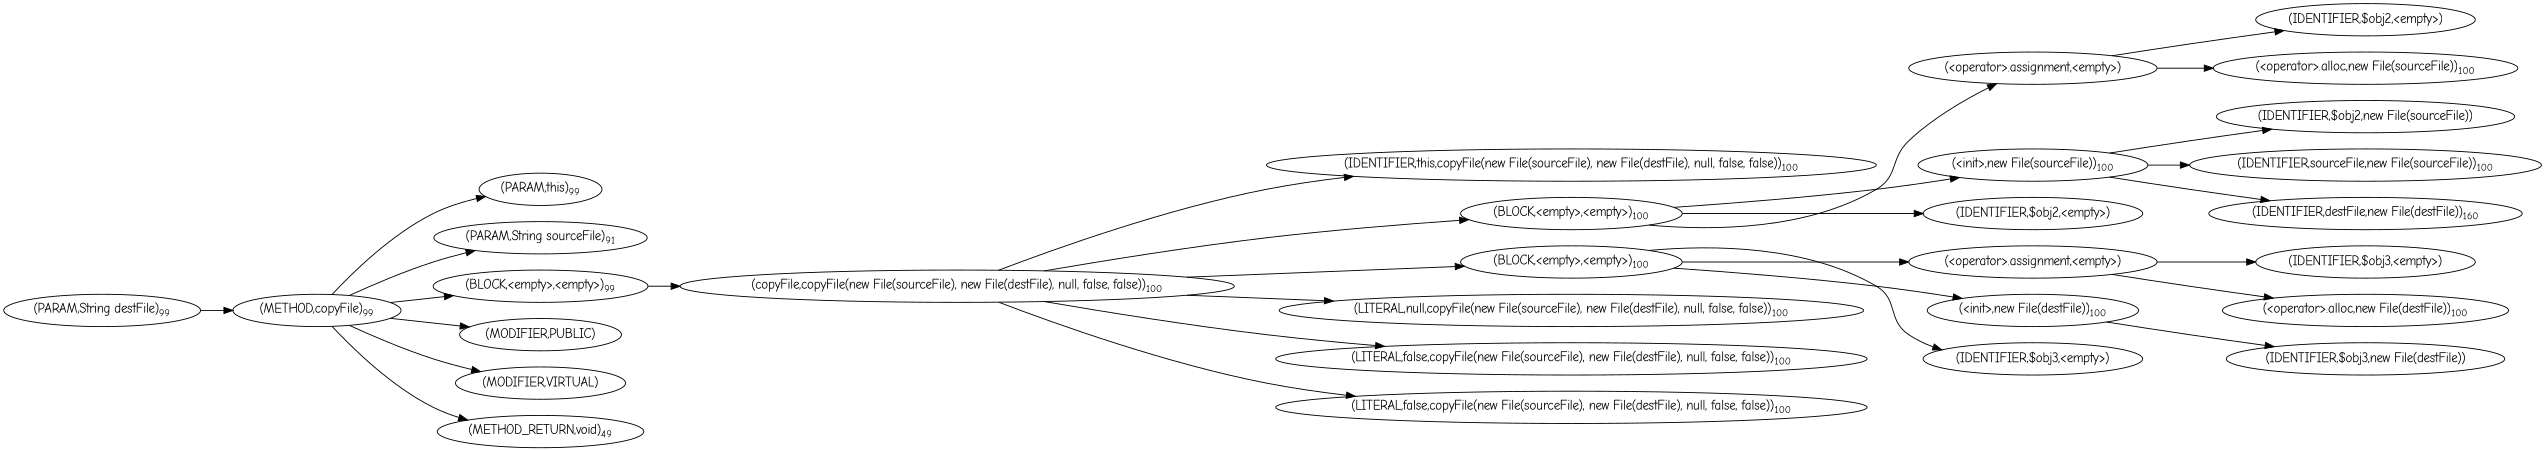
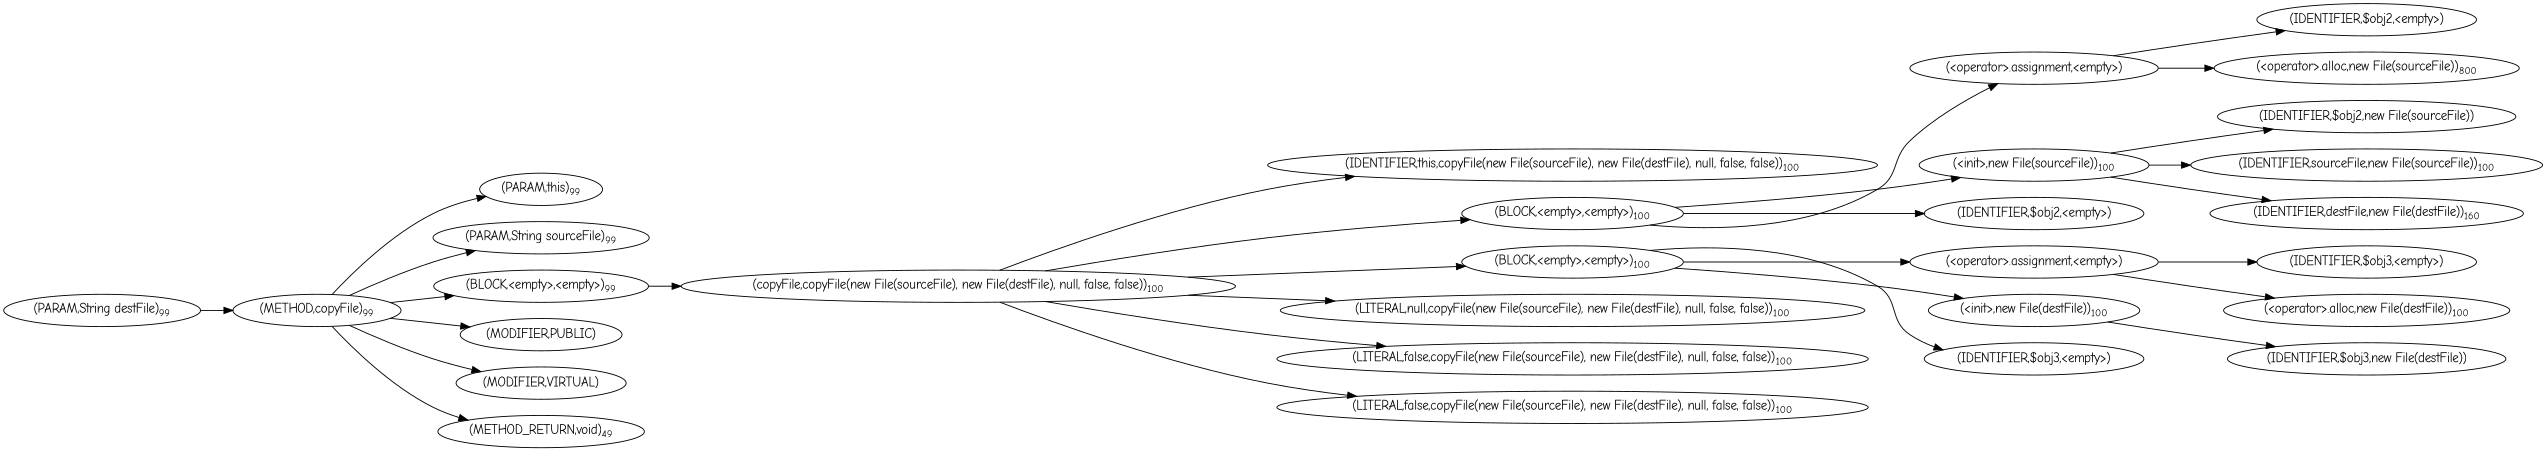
(2467, 67) -> (2468, 67)
(611, 236) -> (611, 236)
